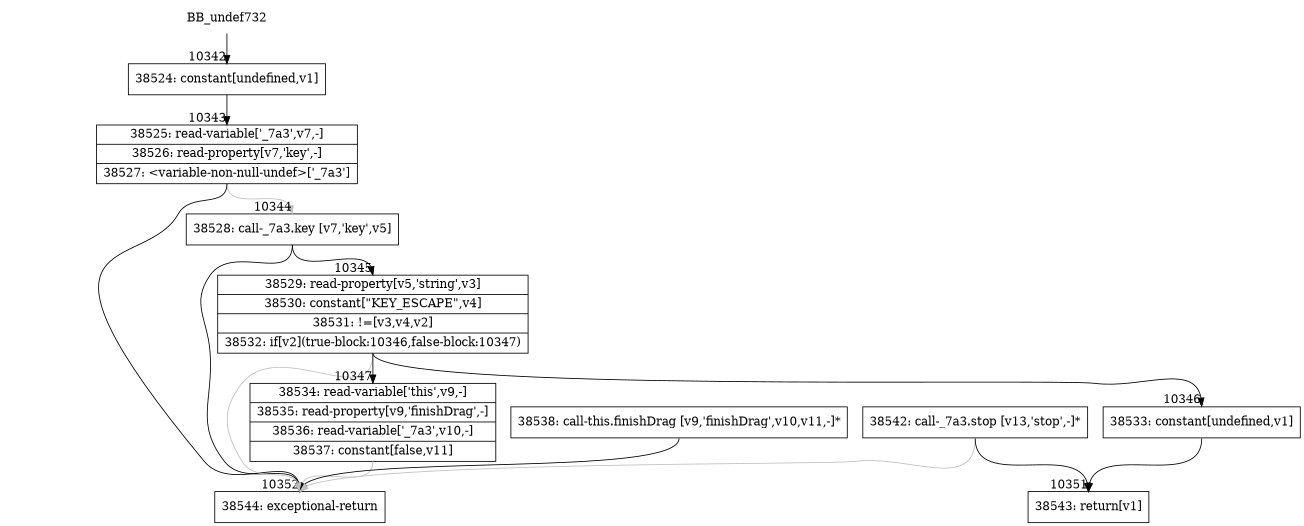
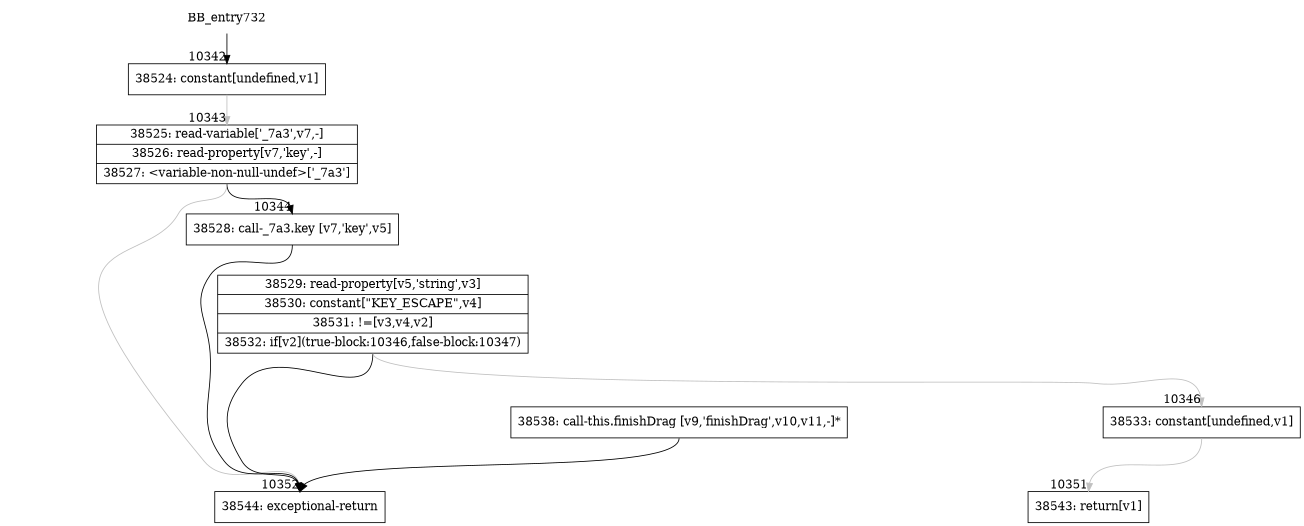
(227, 18) -> (227, 18)
(227, 106) -> (227, 106)
(255, 199) -> (255, 199)
(328, 260) -> none
(123, 349) -> (123, 349)
(243, 382) -> (243, 382)
(790, 382) -> (790, 382)
(373, 422) -> none
(975, 422) -> none
(1149, 465) -> (1149, 465)
